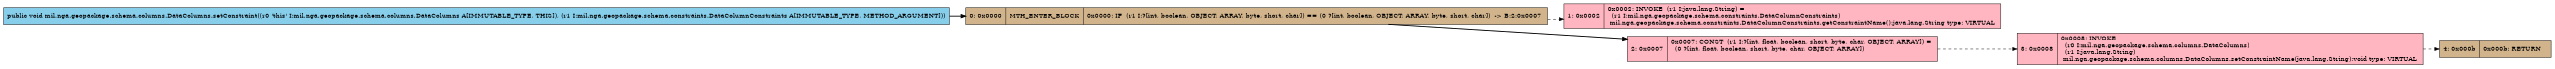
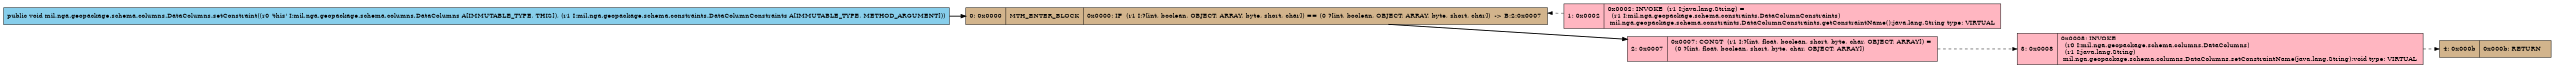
(1553, 19) -> (1558, 13)
